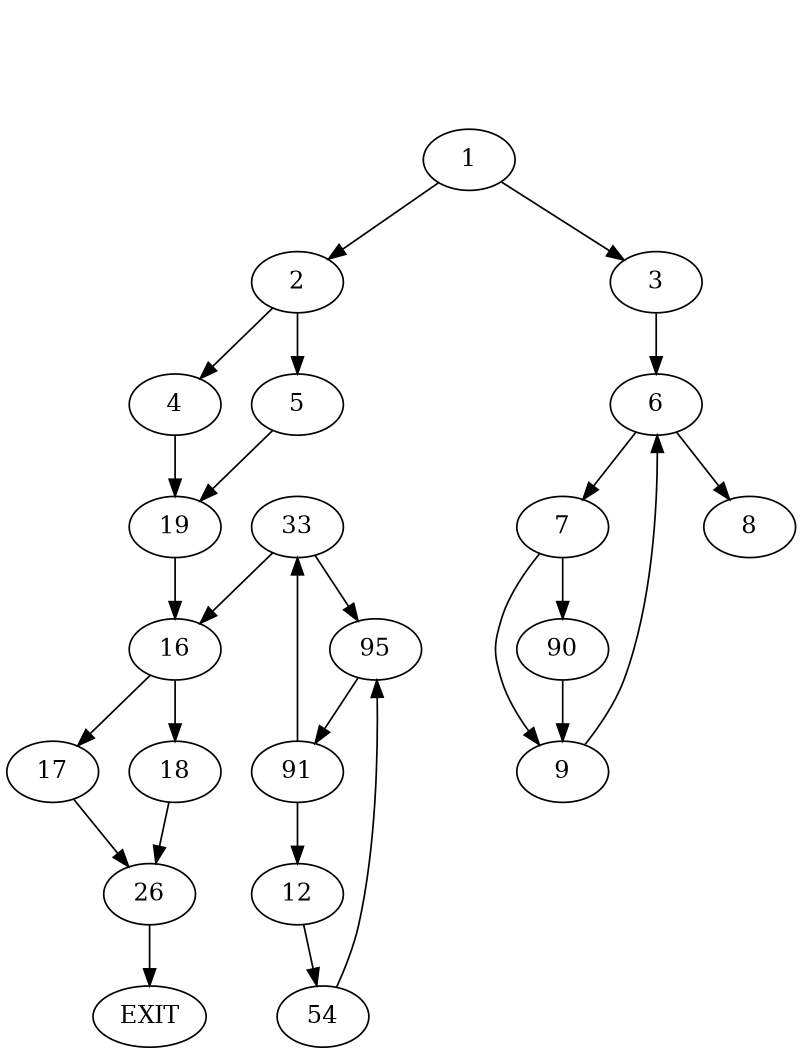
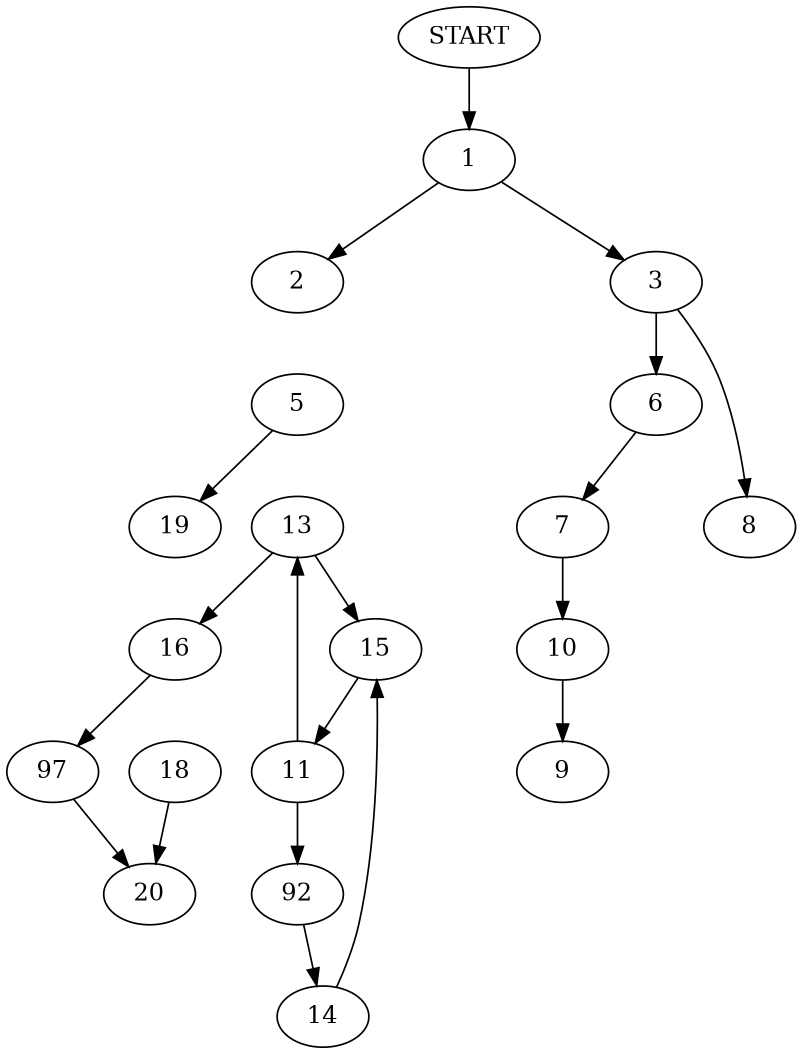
none -> (469, 37)
(298, 335) -> none
(175, 405) -> none
(698, 459) -> (723, 390)
(298, 527) -> (298, 527)
(175, 580) -> none
(644, 605) -> none
(496, 641) -> none
(376, 649) -> (376, 649)
(563, 649) -> (563, 649)
(175, 702) -> none
(53, 772) -> (53, 772)
(298, 772) -> (298, 772)
(150, 894) -> (150, 894)
(298, 894) -> (298, 894)
(150, 1017) -> none
(323, 1017) -> (323, 1017)
